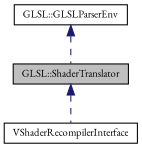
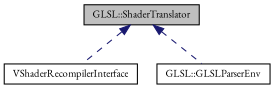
(71, 50) -> (182, 48)
